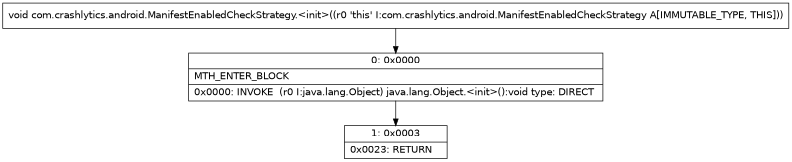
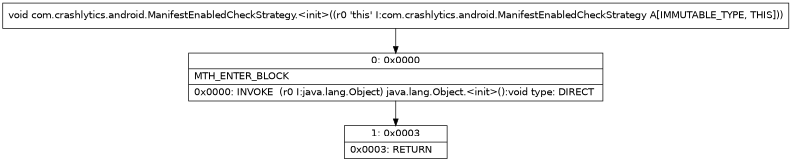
(396, 150) -> (396, 150)
